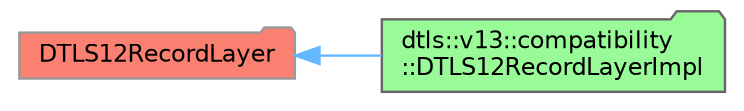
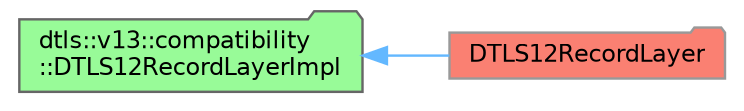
(351, 56) -> (418, 56)
